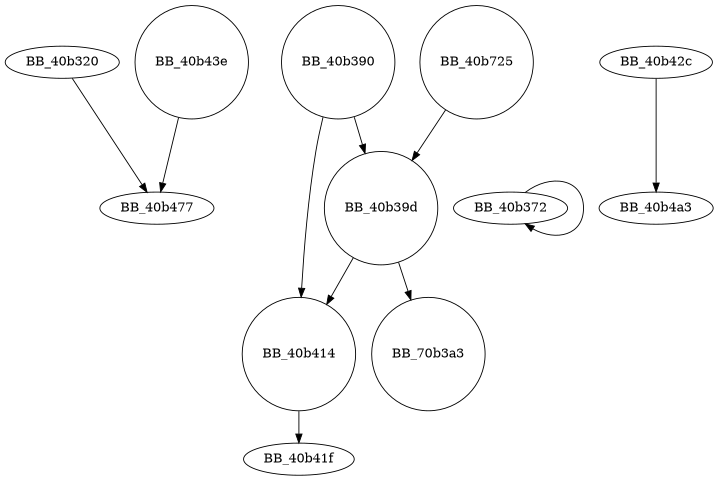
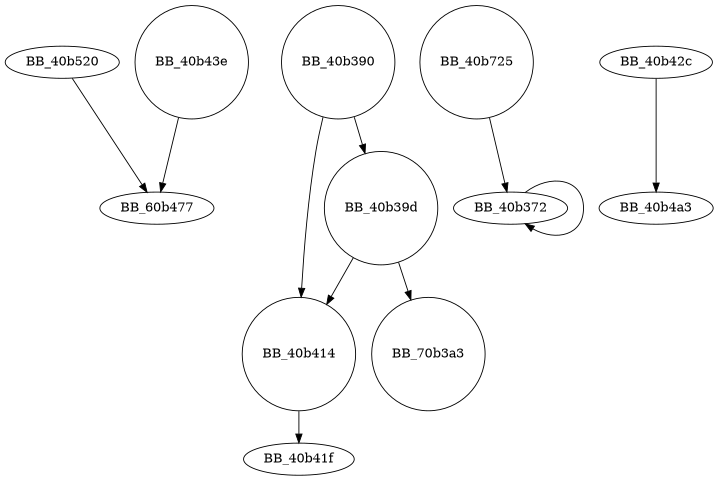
(62, 62) -> (62, 62)
(431, 131) -> (497, 151)
(157, 208) -> (157, 208)
